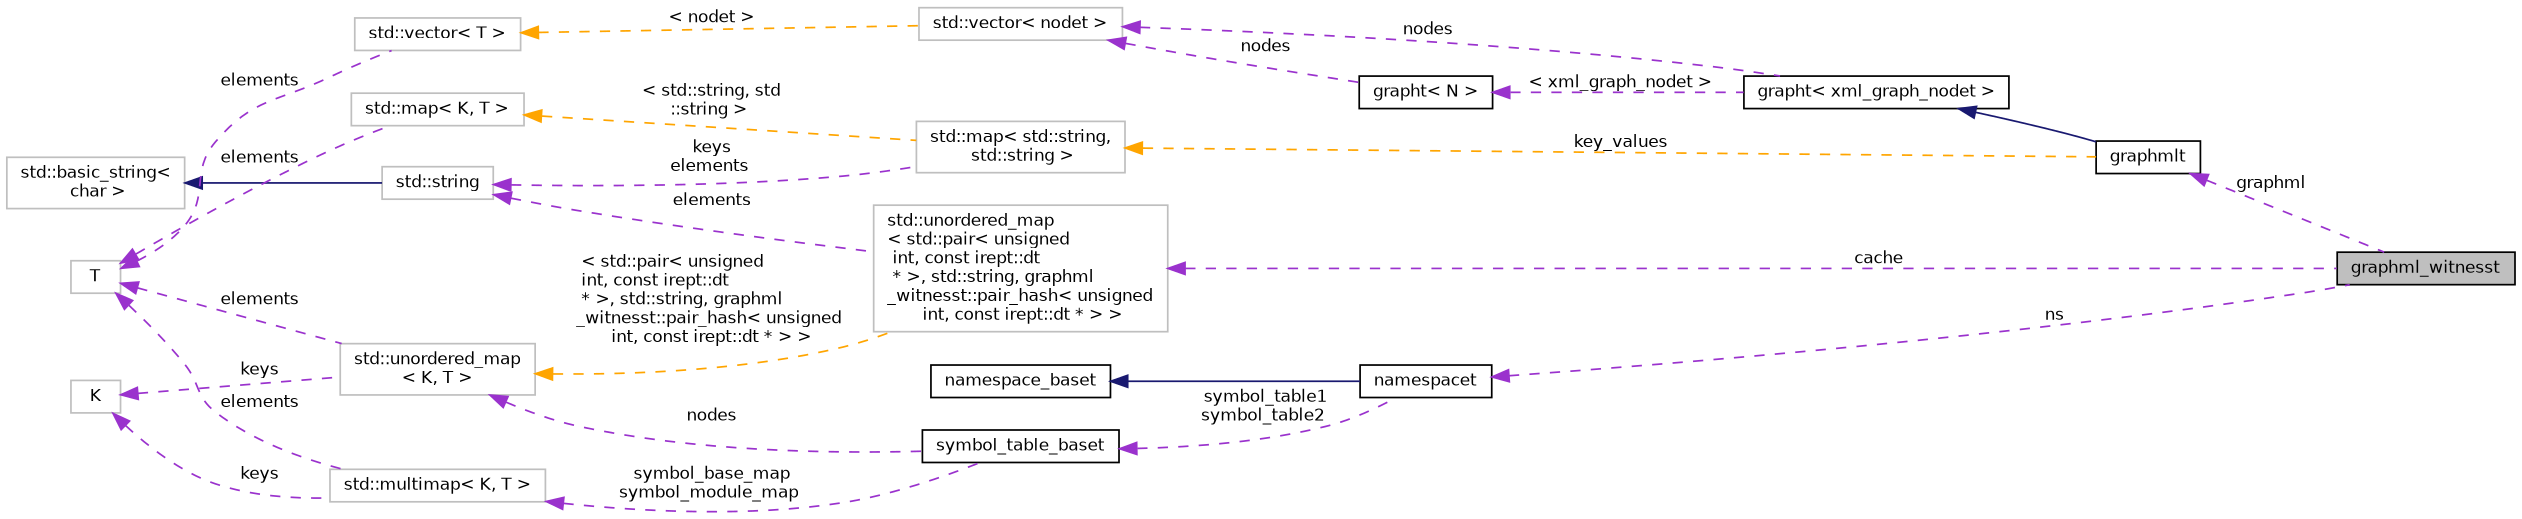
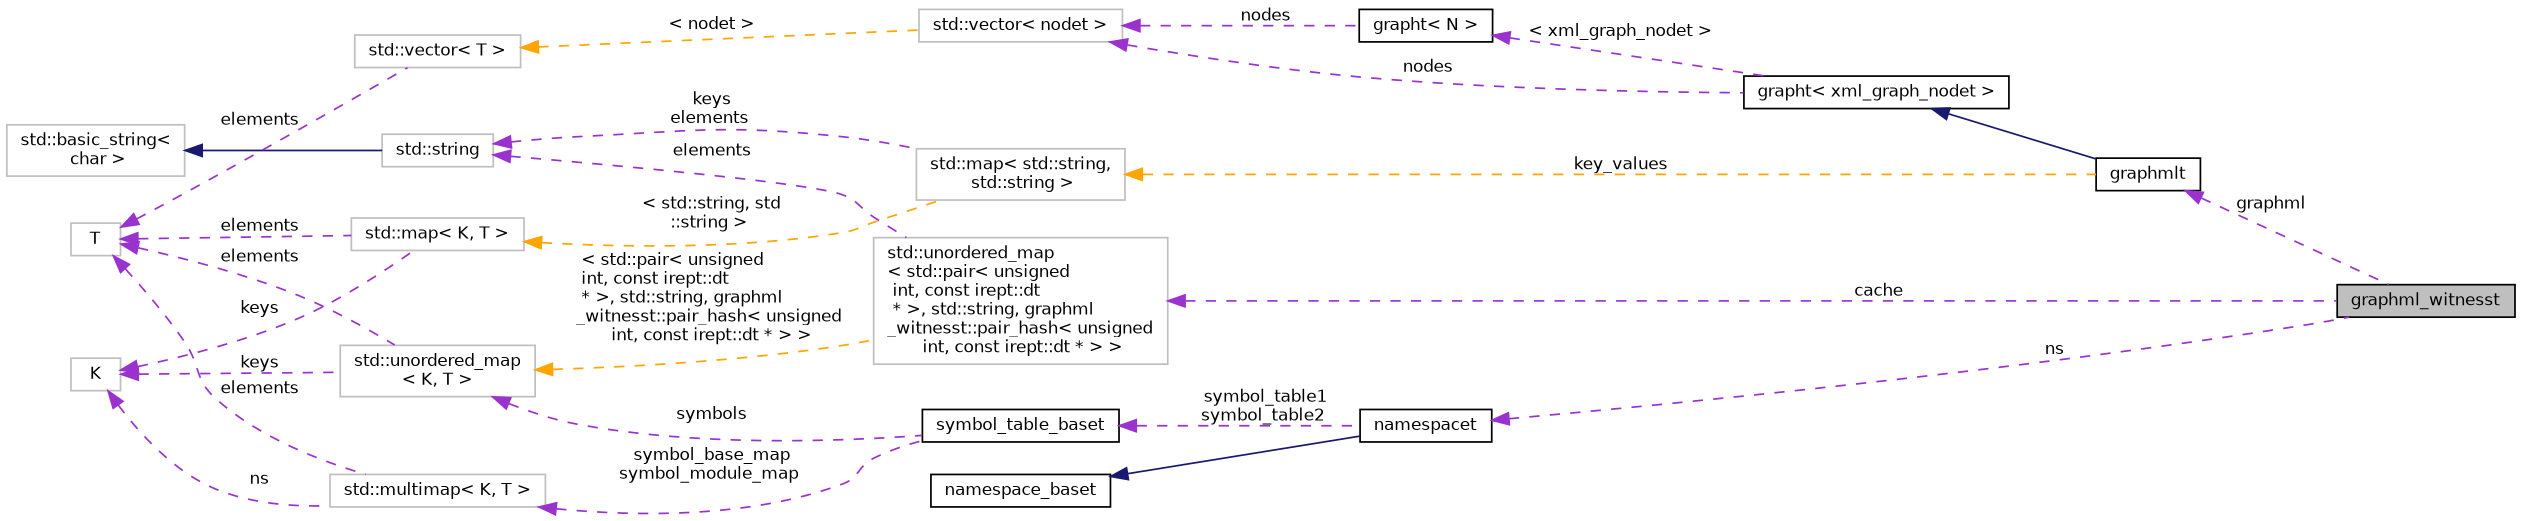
none -> (283, 325)
(710, 416) -> (710, 415)
(257, 474) -> (257, 480)
